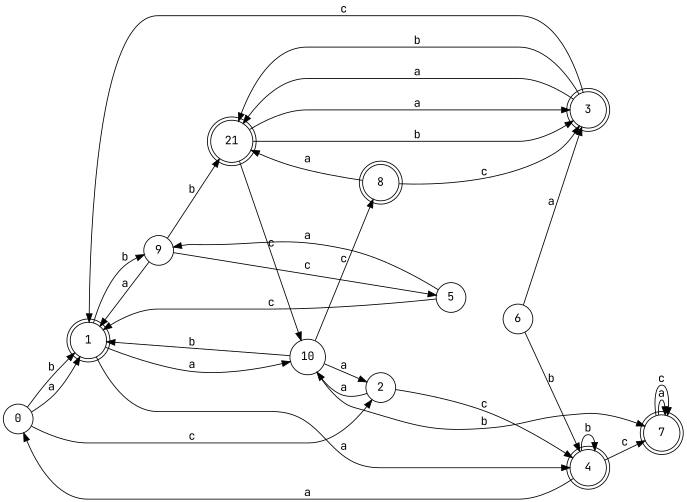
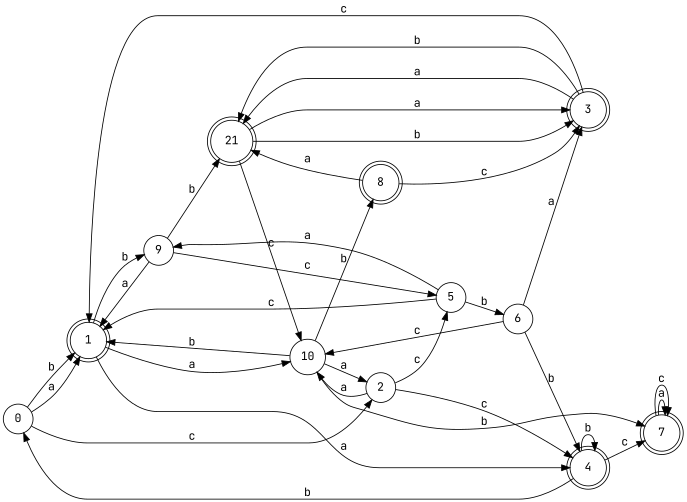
(344, 259) -> (344, 259)
none -> (481, 307)
none -> (418, 337)
none -> (428, 358)
(308, 493) -> (308, 493)
